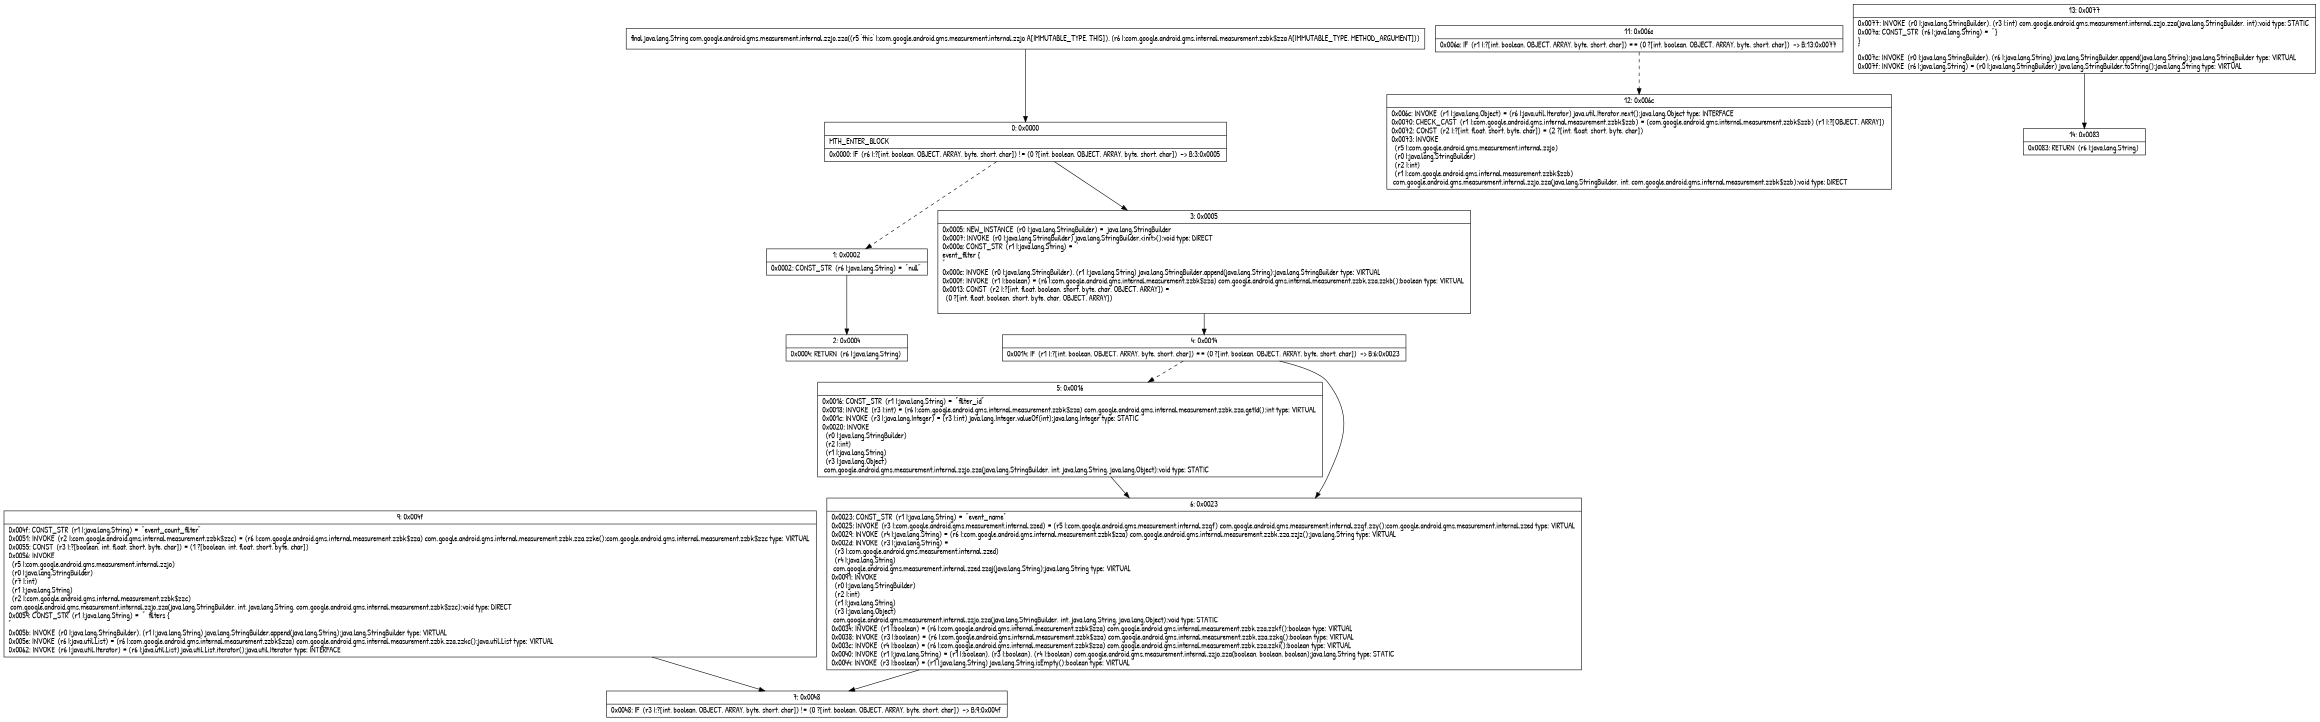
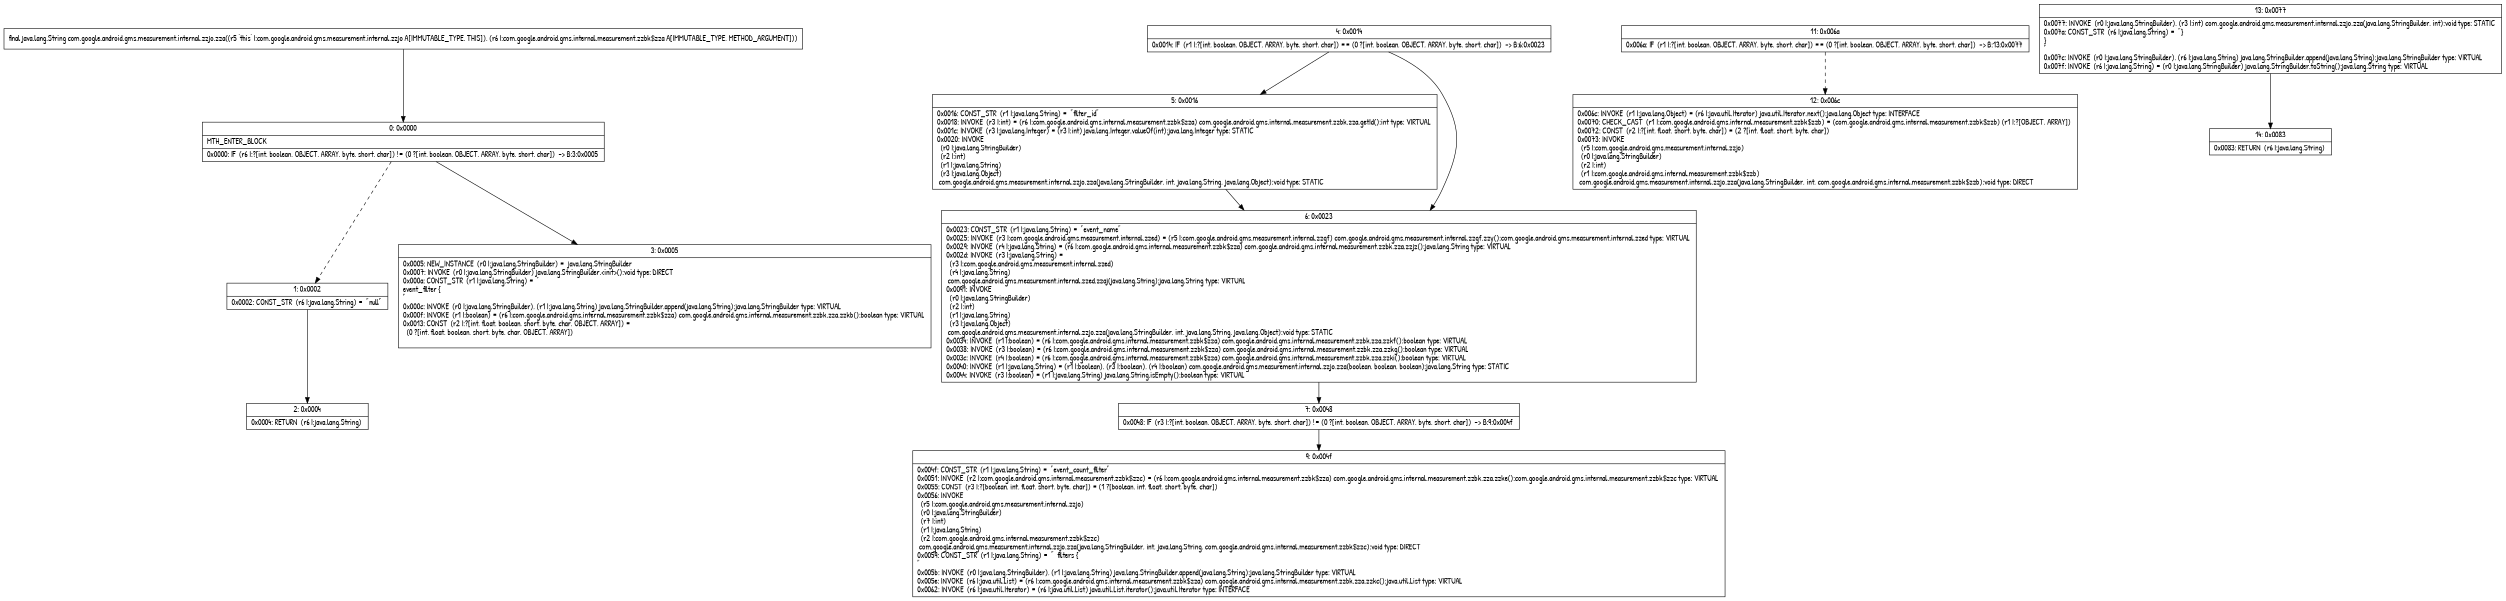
(1204, 321) -> none
(1168, 370) -> (1297, 72)
(706, 673) -> (1319, 437)
